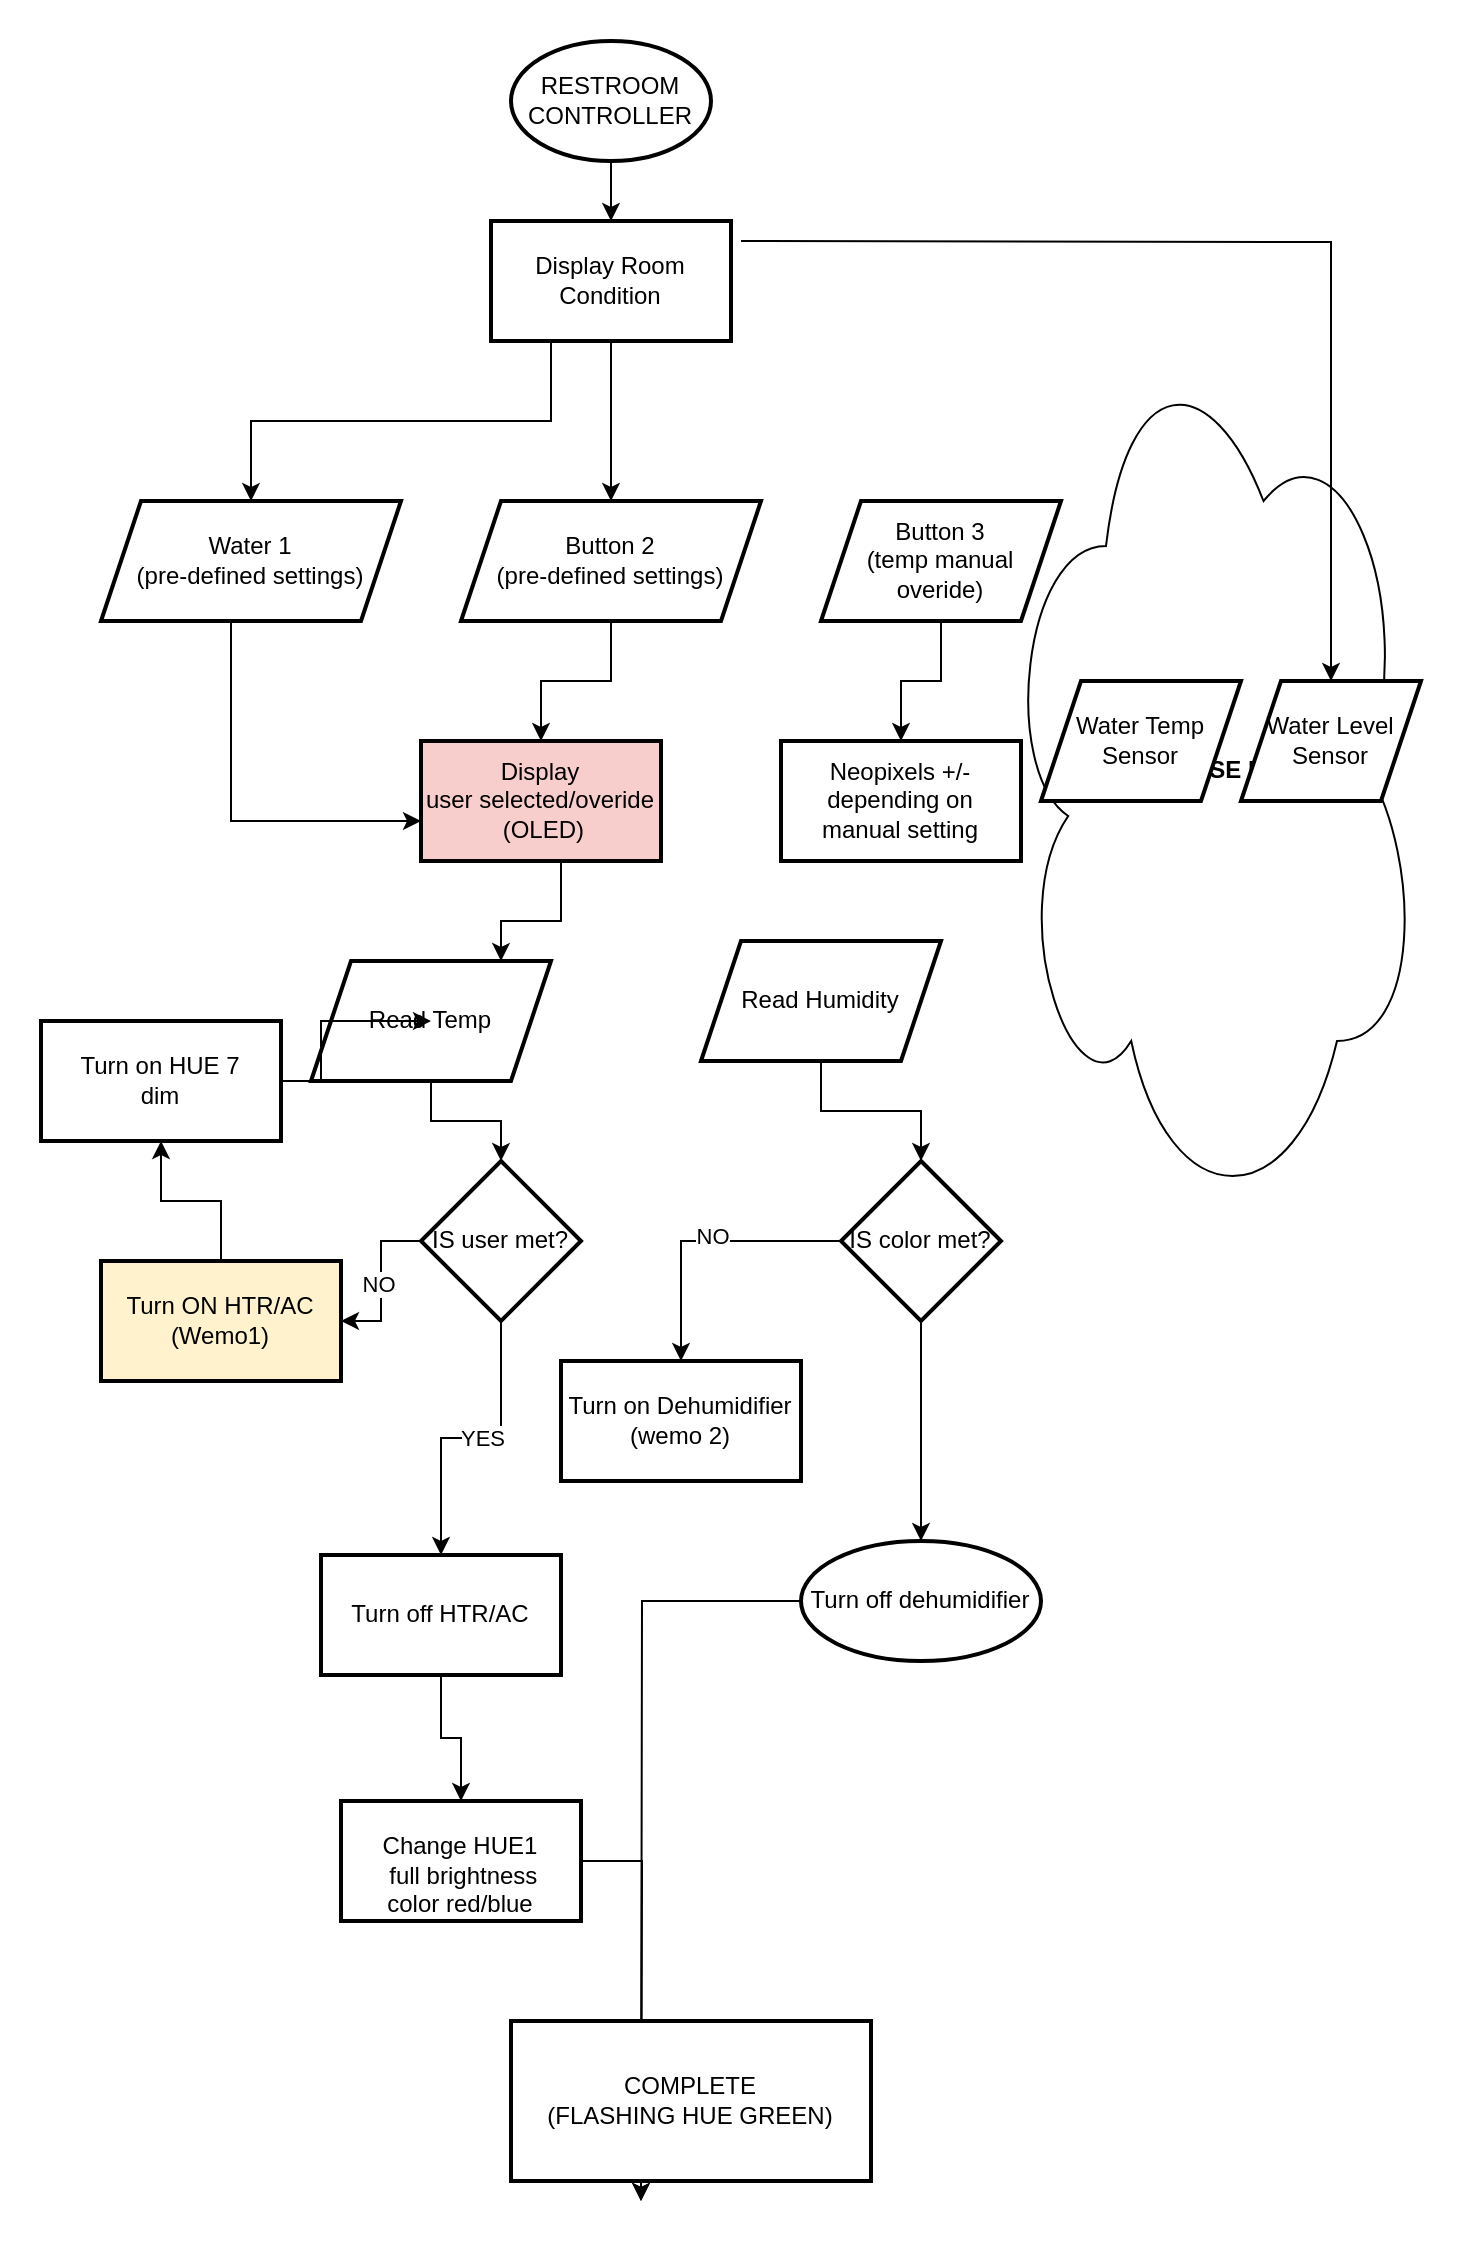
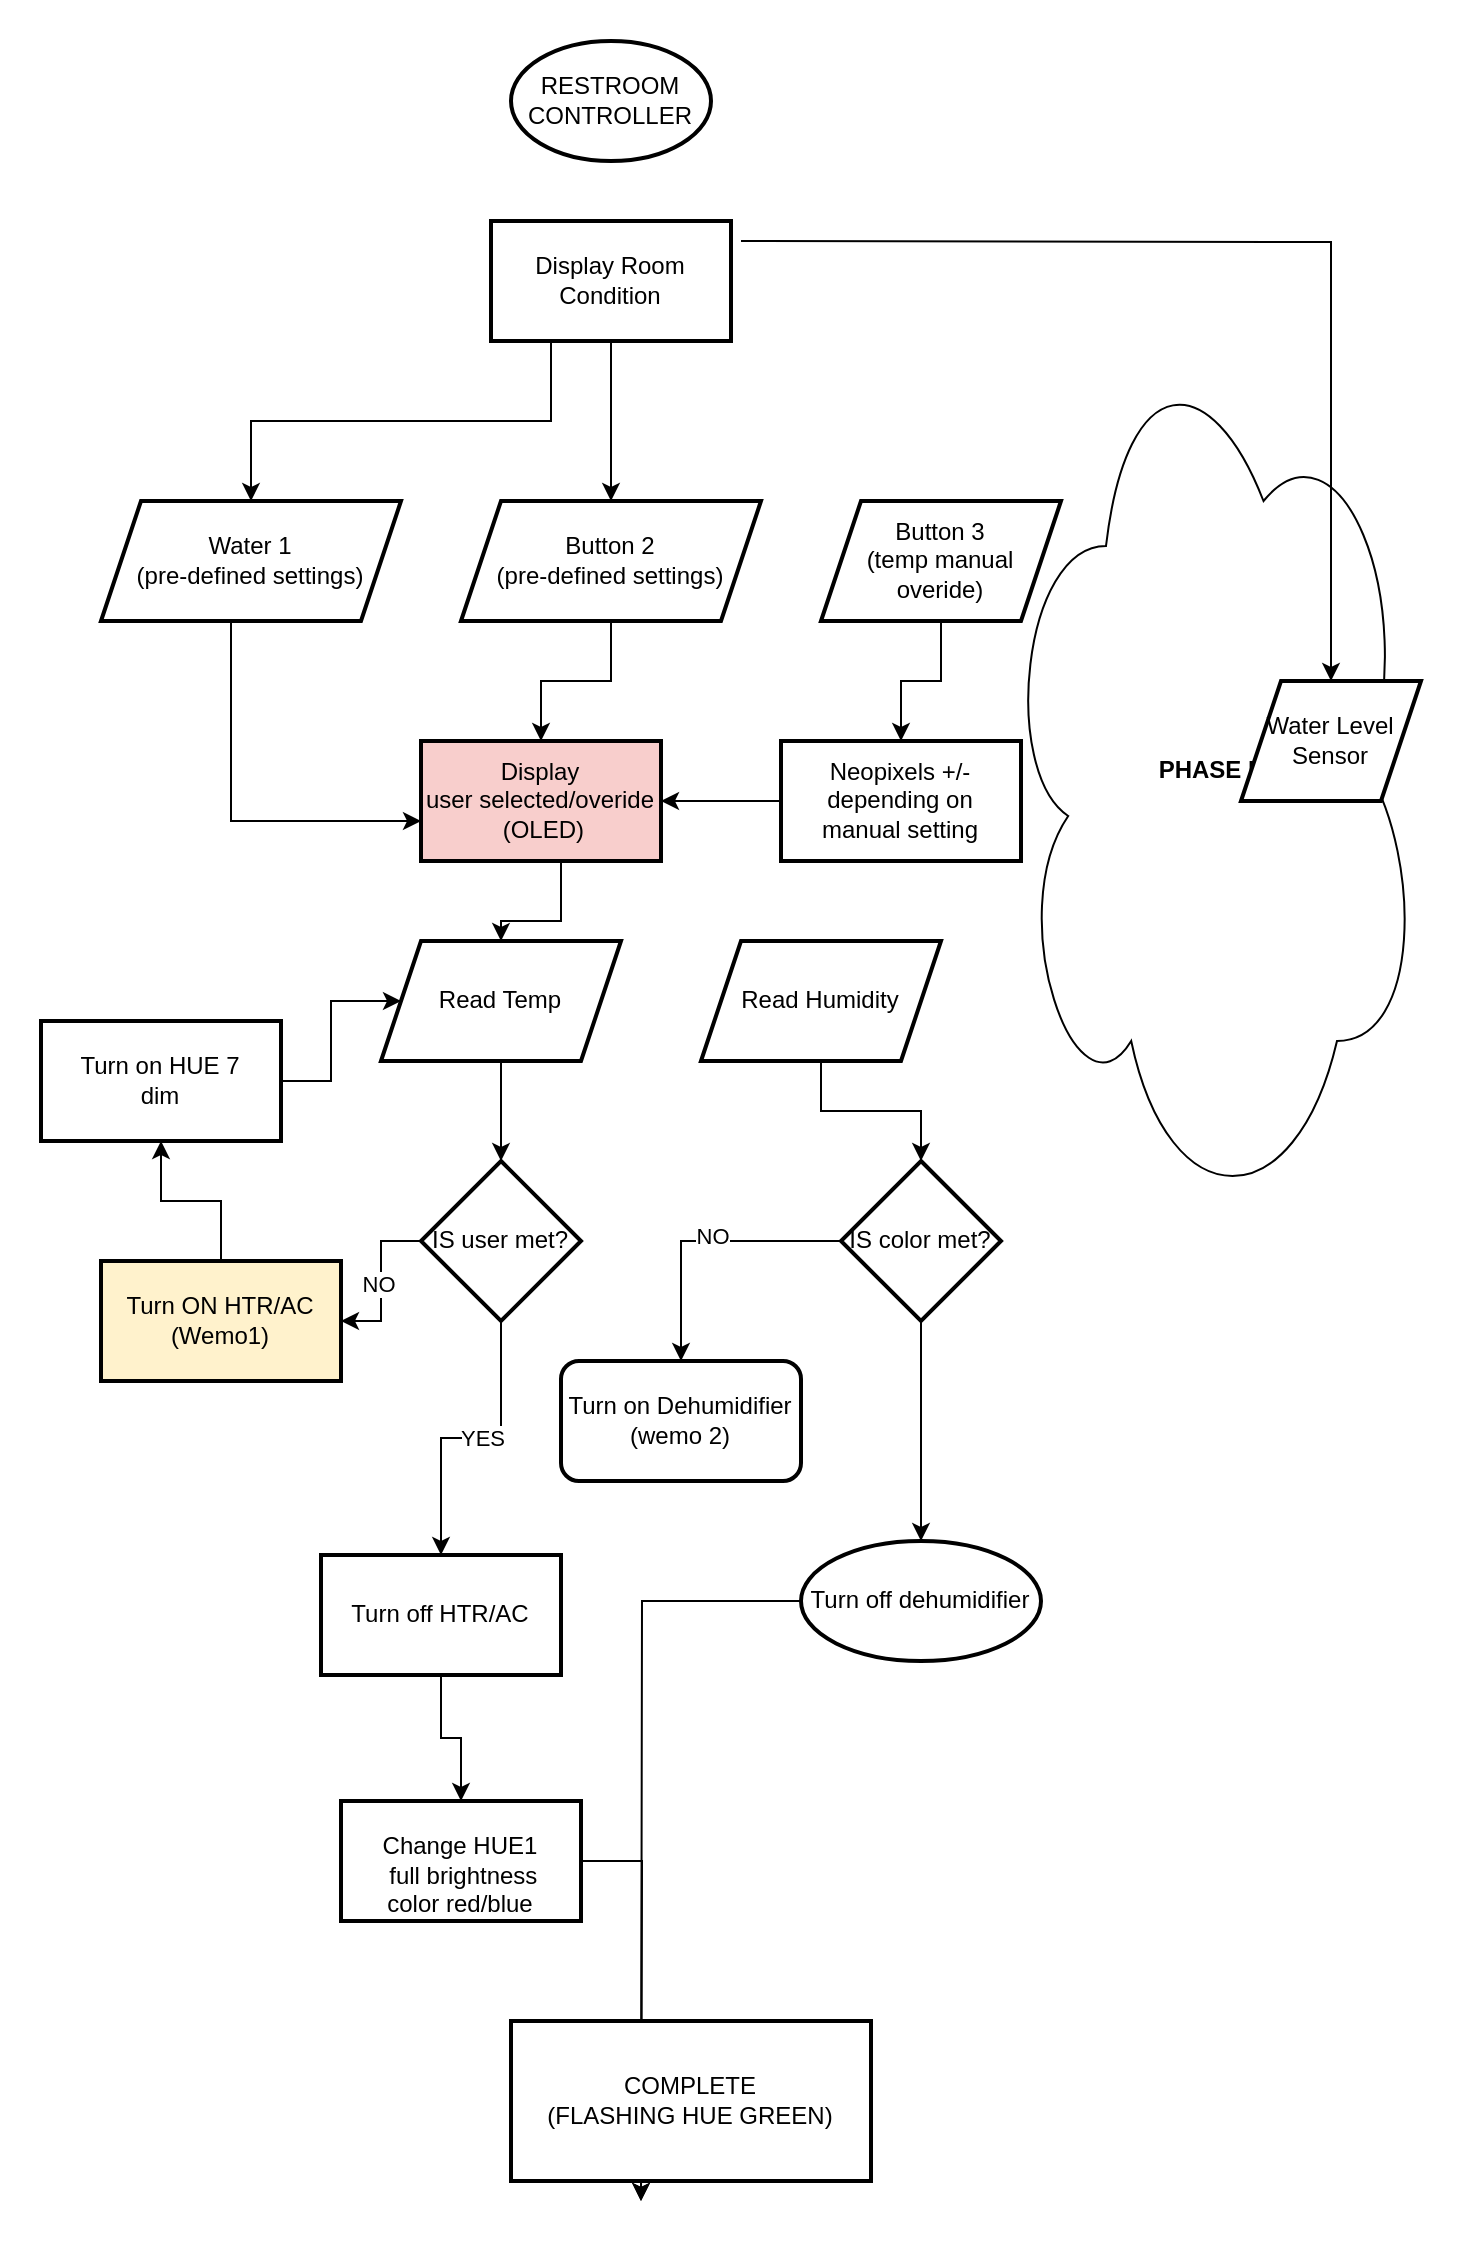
(611, 198) -> none
(1141, 741) -> none
none -> (727, 801)
(431, 1021) -> (501, 1001)
(681, 1421) -> (681, 1421)
